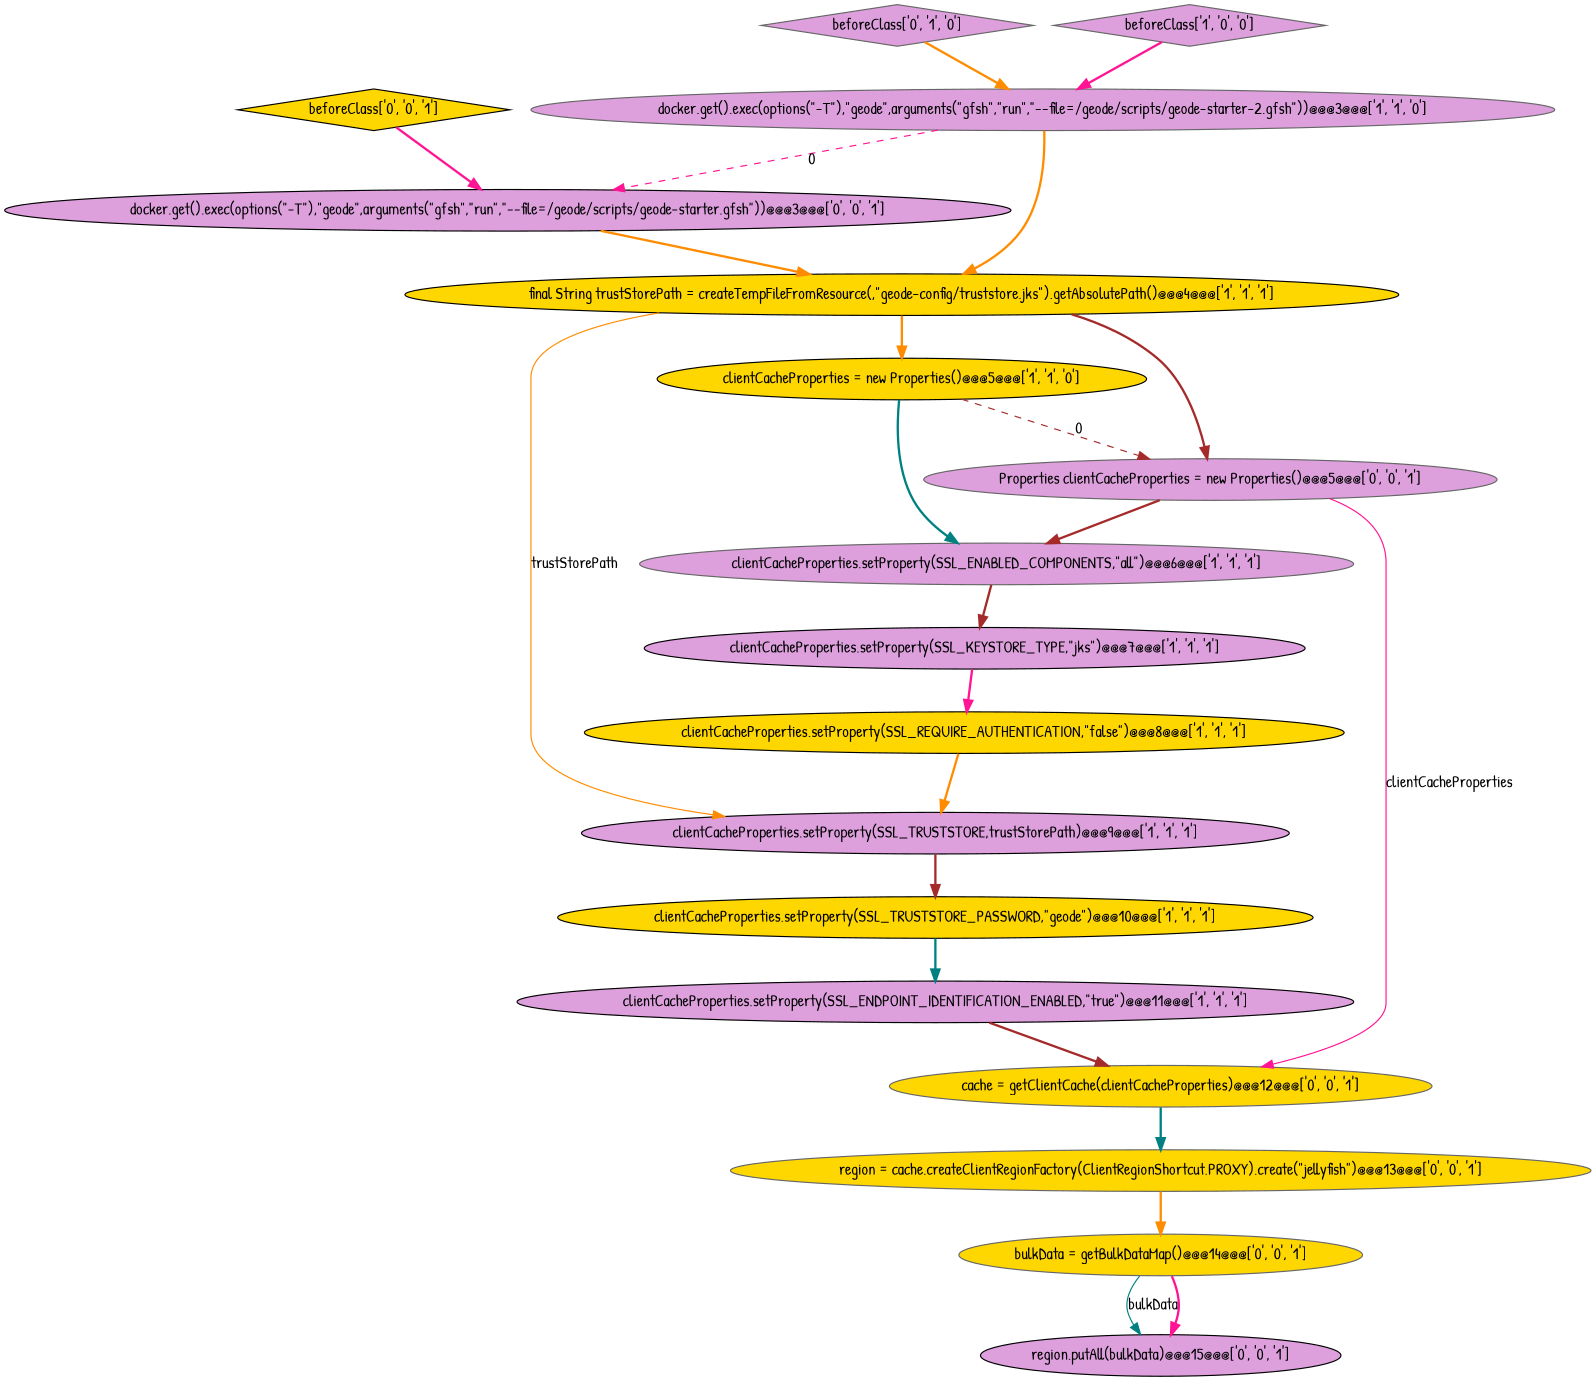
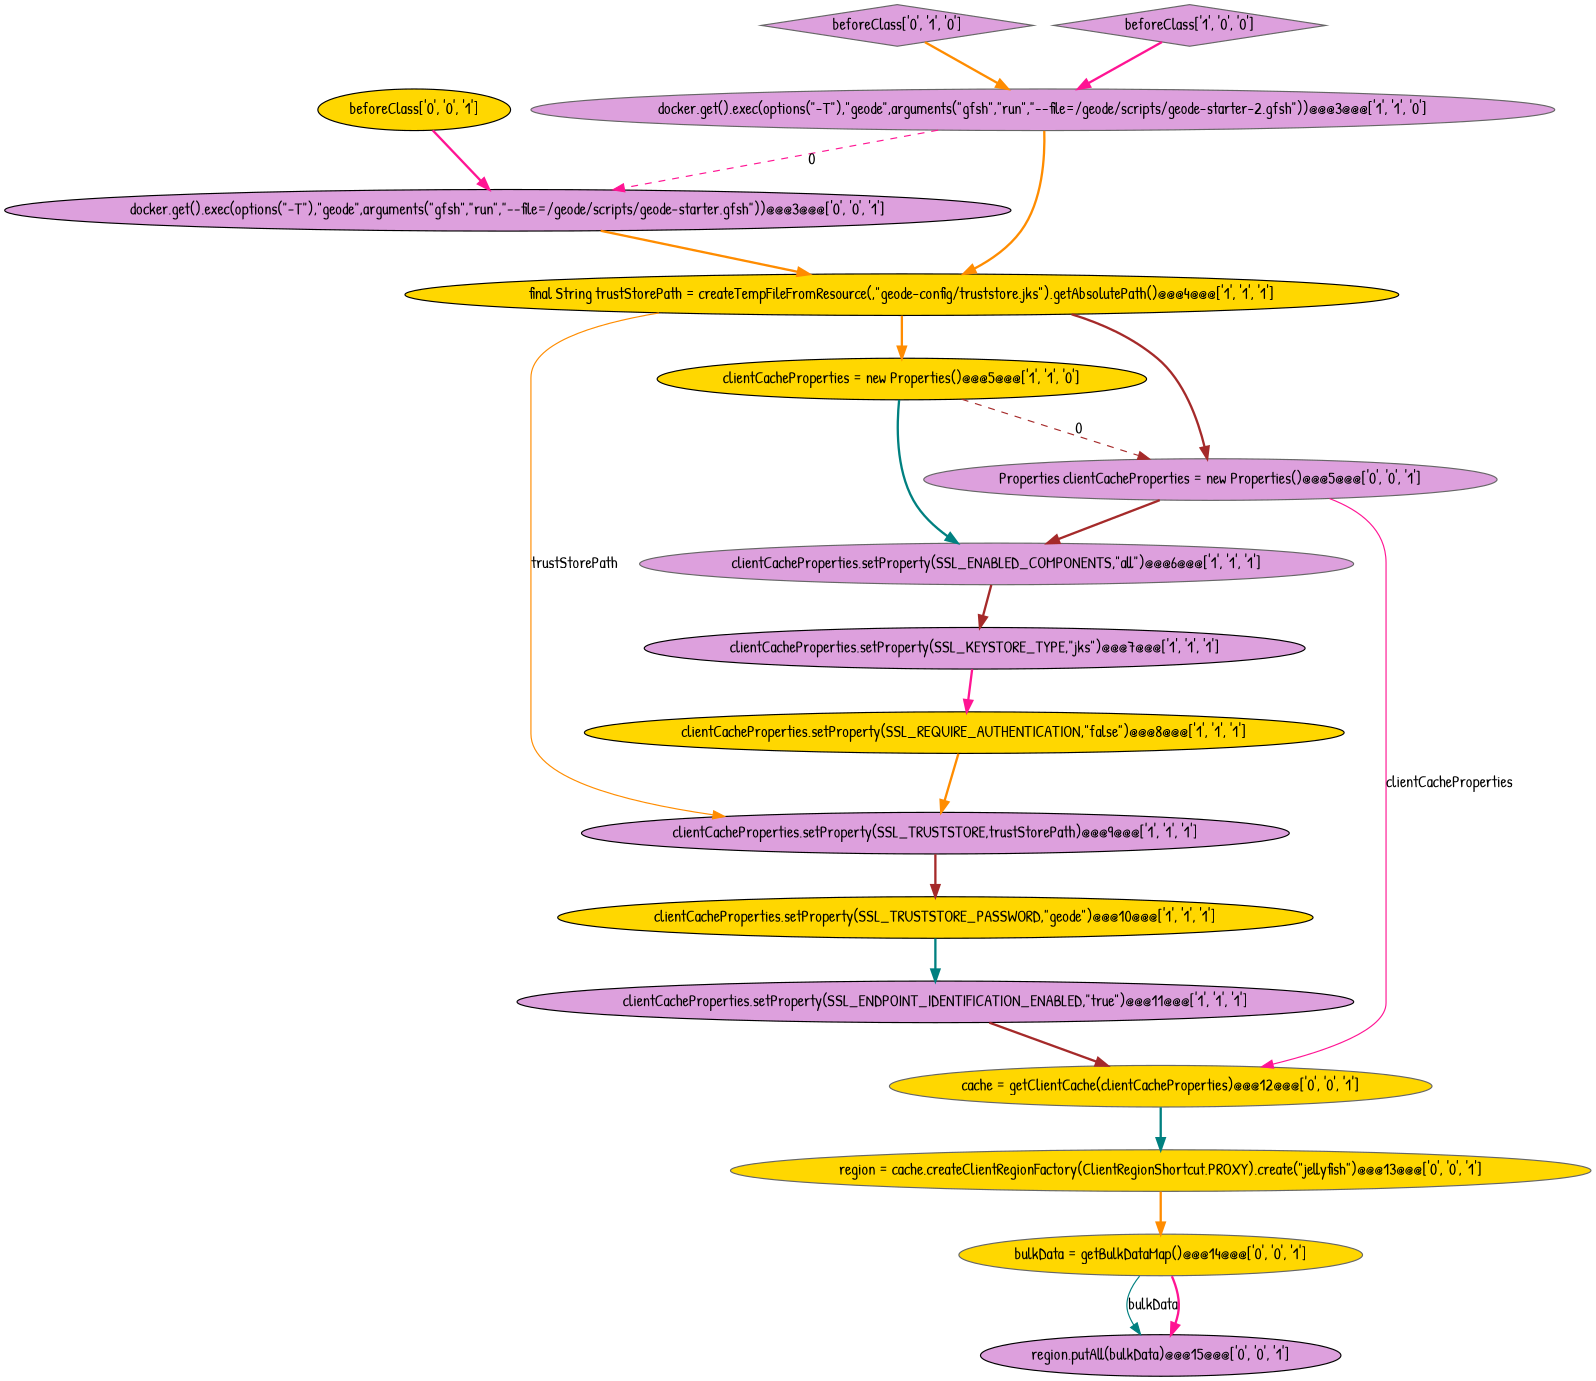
(374, 110) -> (414, 110)
